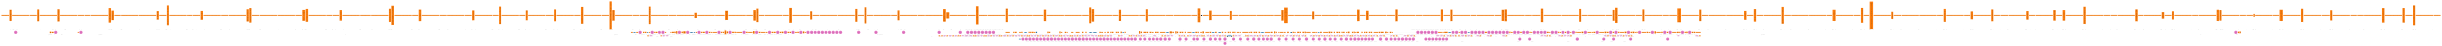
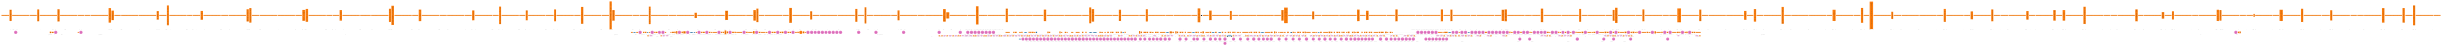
(801, 32) -> (801, 32)
